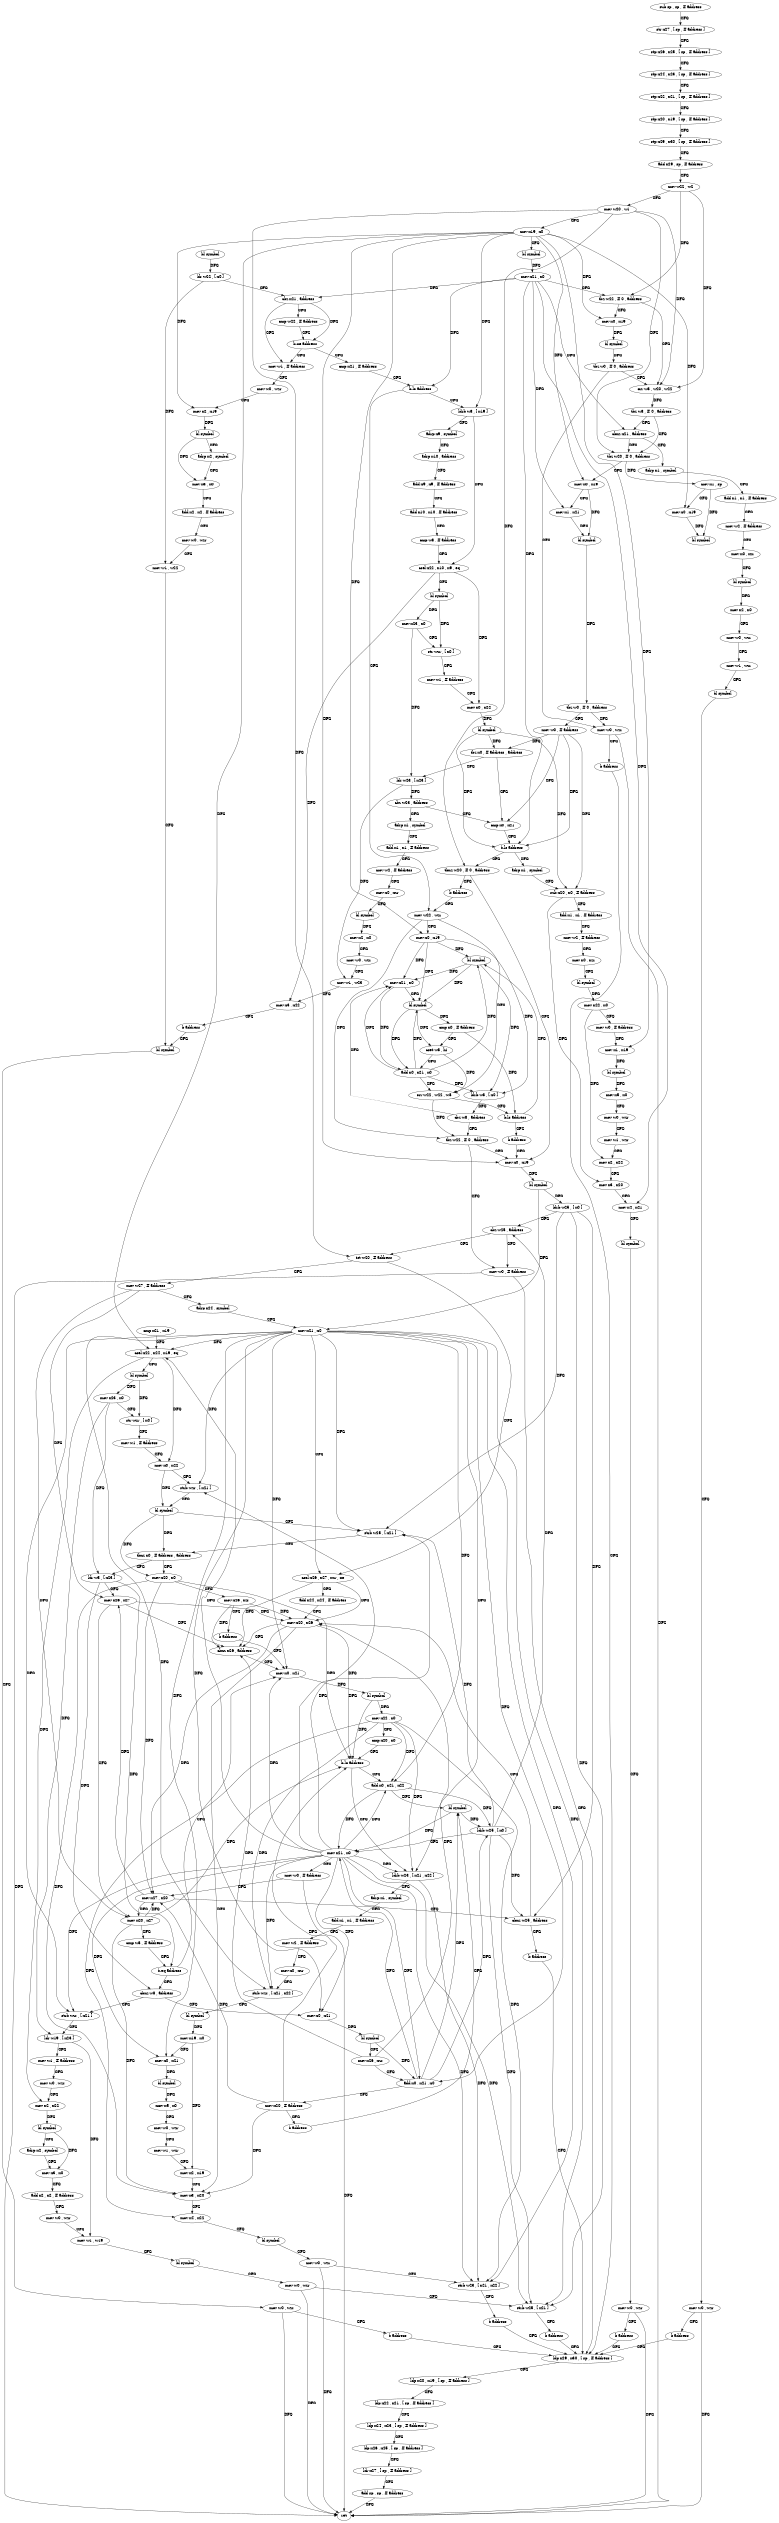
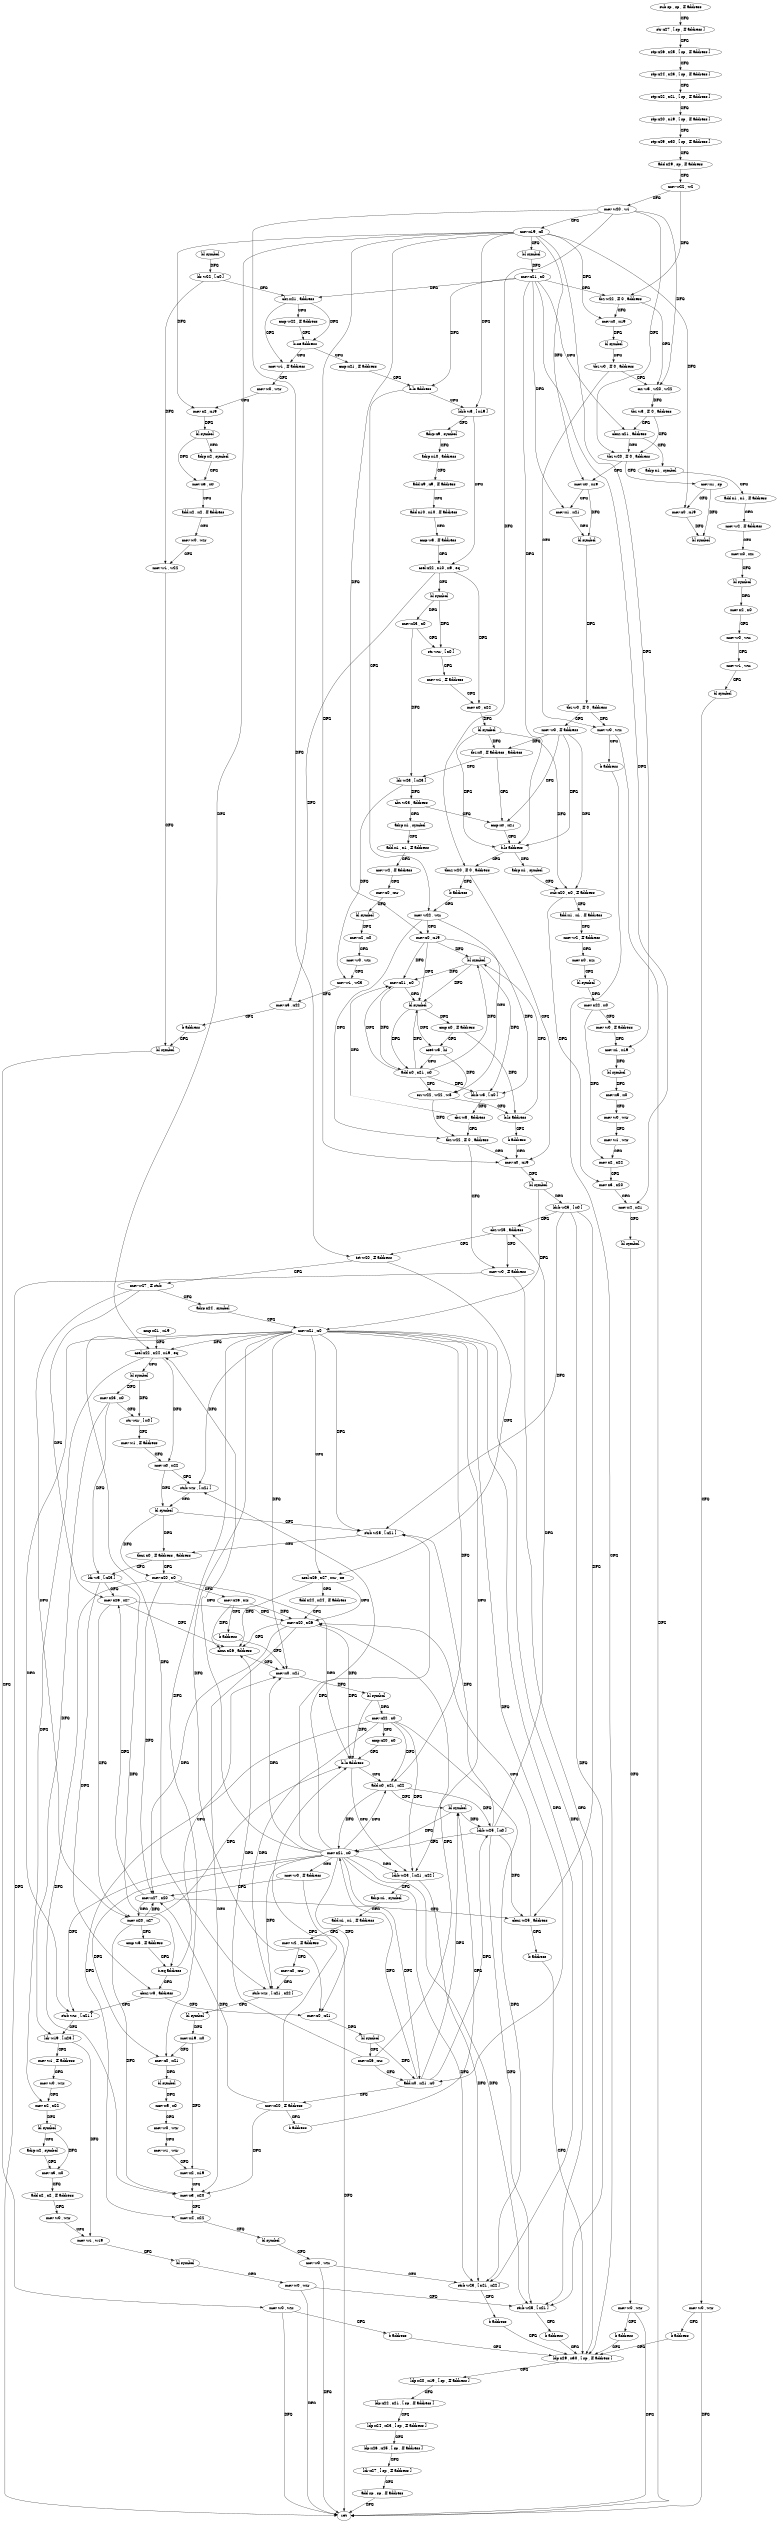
(703, 293) -> none
(632, 471) -> (632, 471)
(146, 1286) -> (146, 1286)
